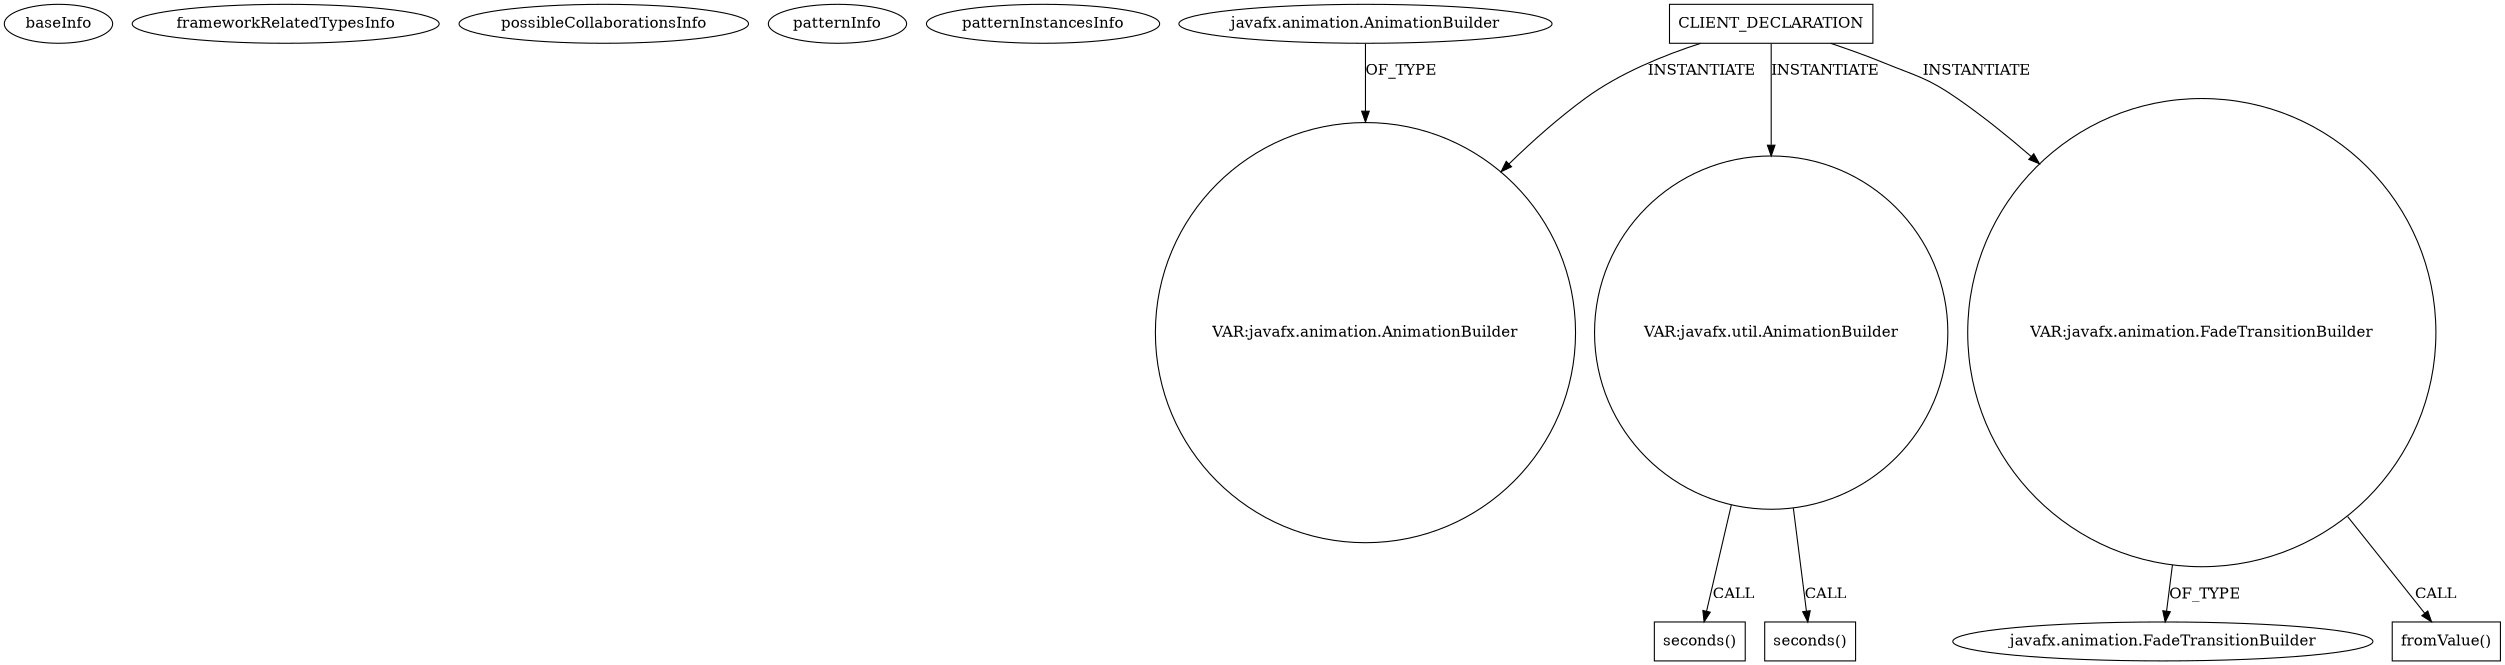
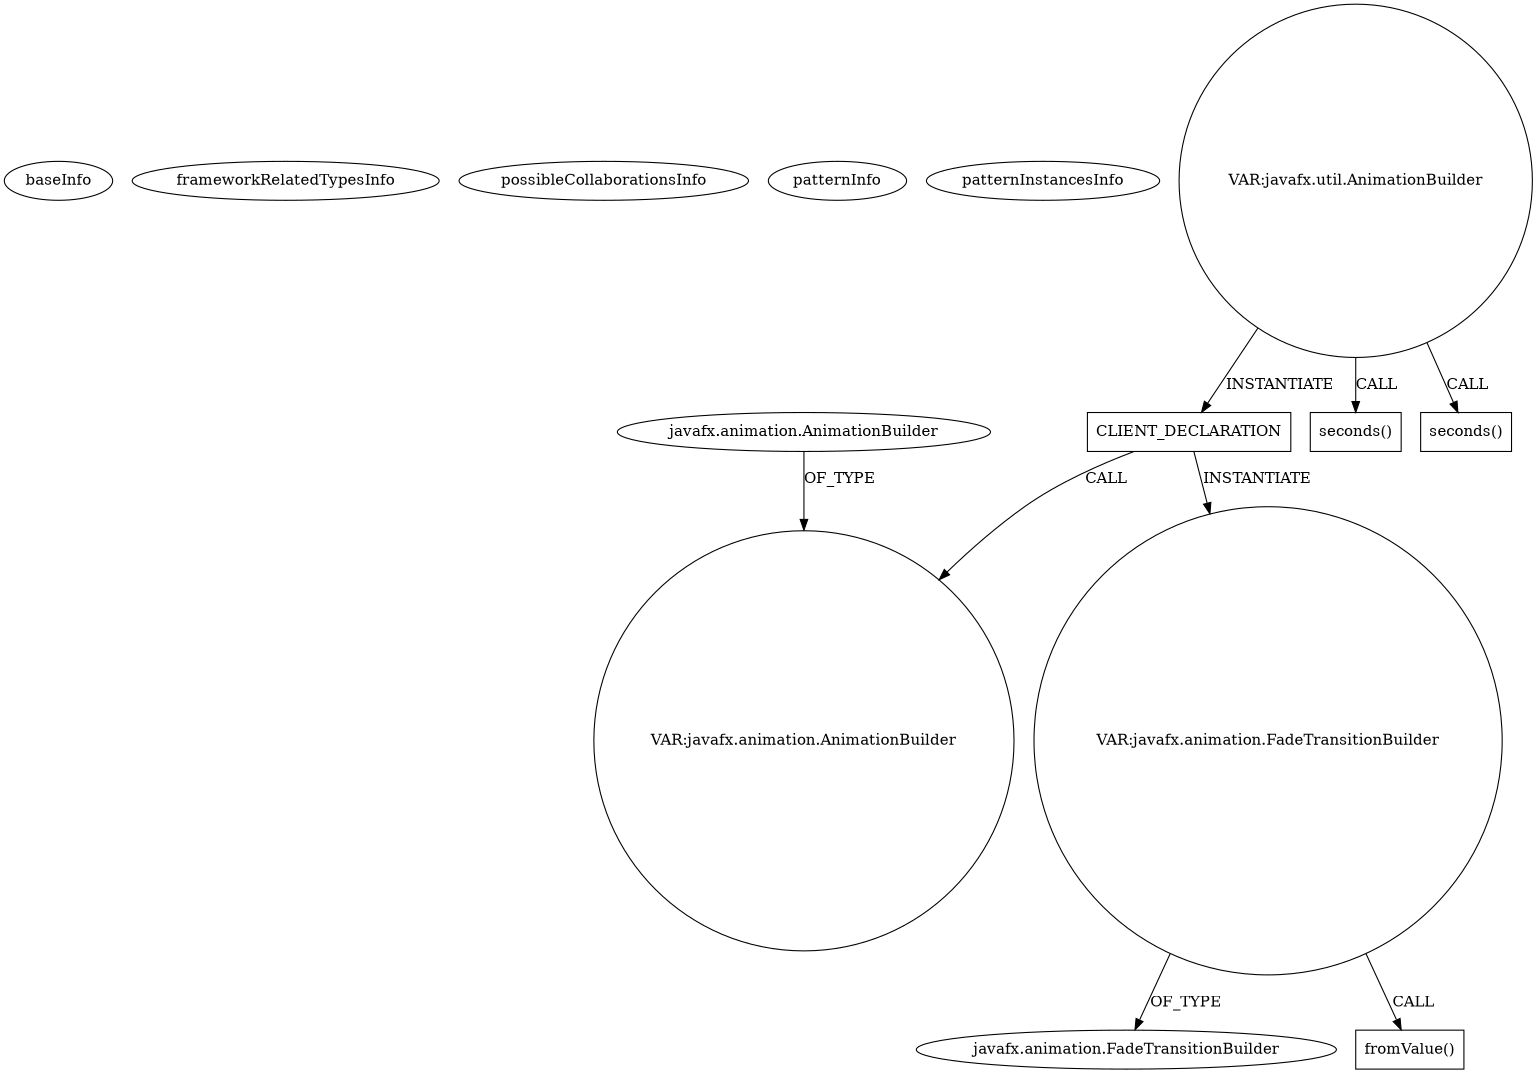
(1702, 71) -> (1106, 479)
(1771, 94) -> (1233, 366)
